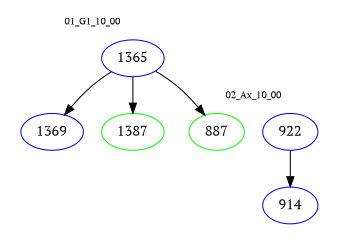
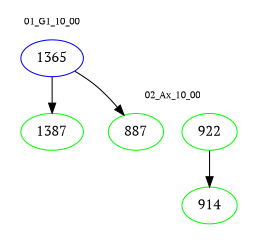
(52, 132) -> none
(290, 132) -> (210, 132)
(290, 205) -> (210, 205)
